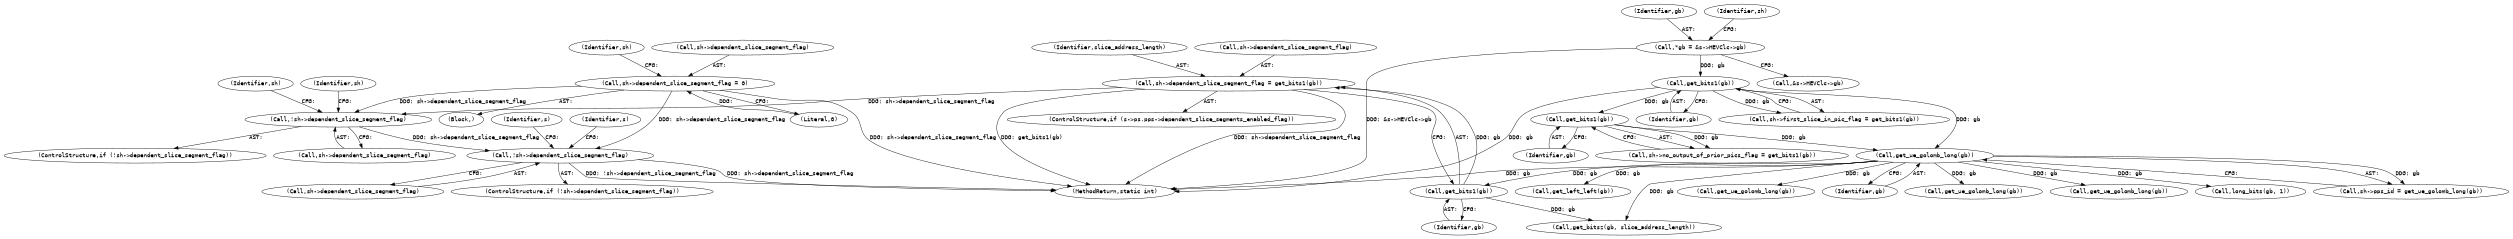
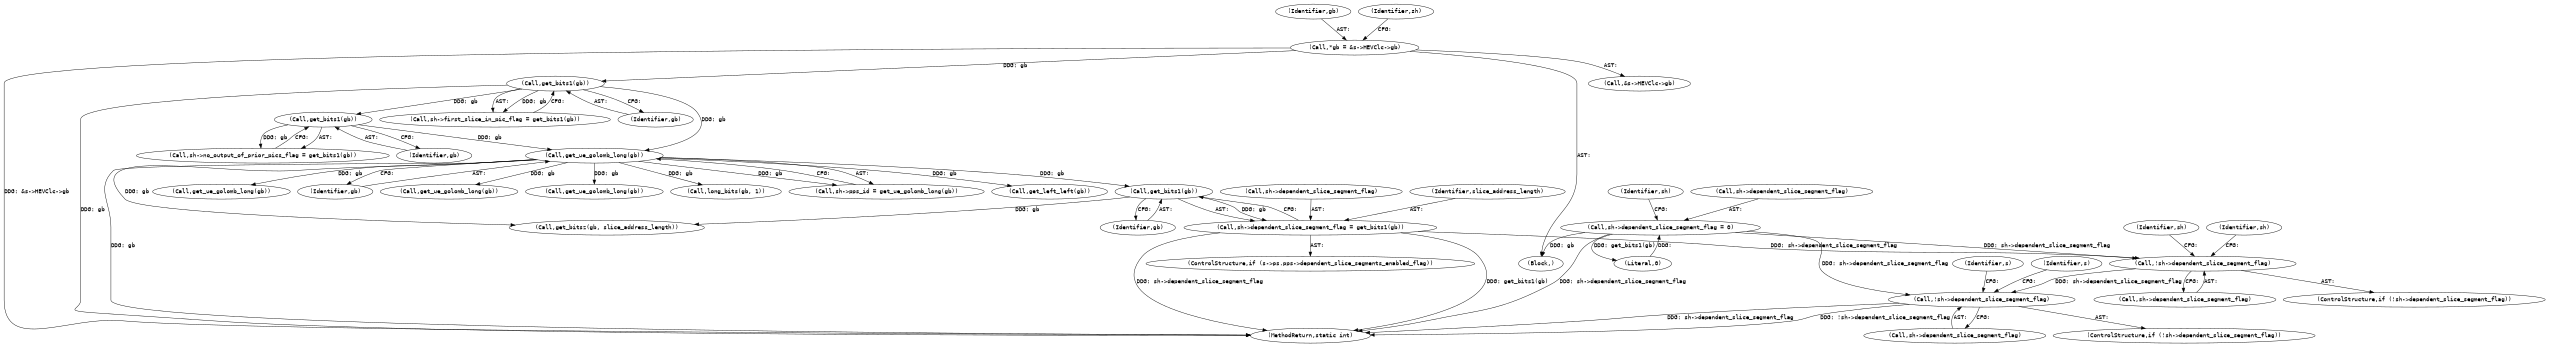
(1769, 66) -> (1613, 66)
none -> (1577, 86)
(568, 102) -> (1562, 246)
(764, 102) -> (1625, 246)
